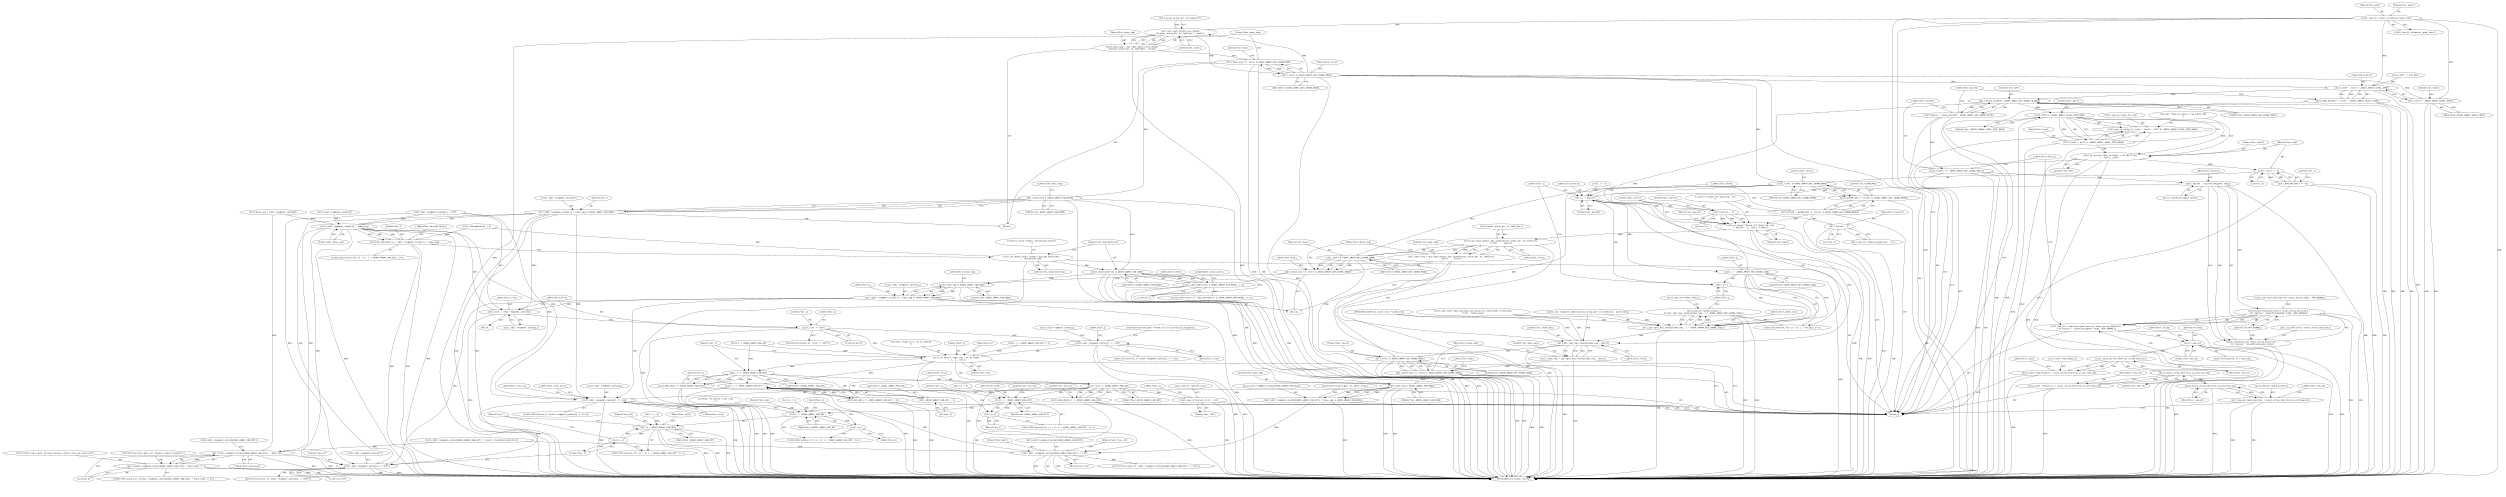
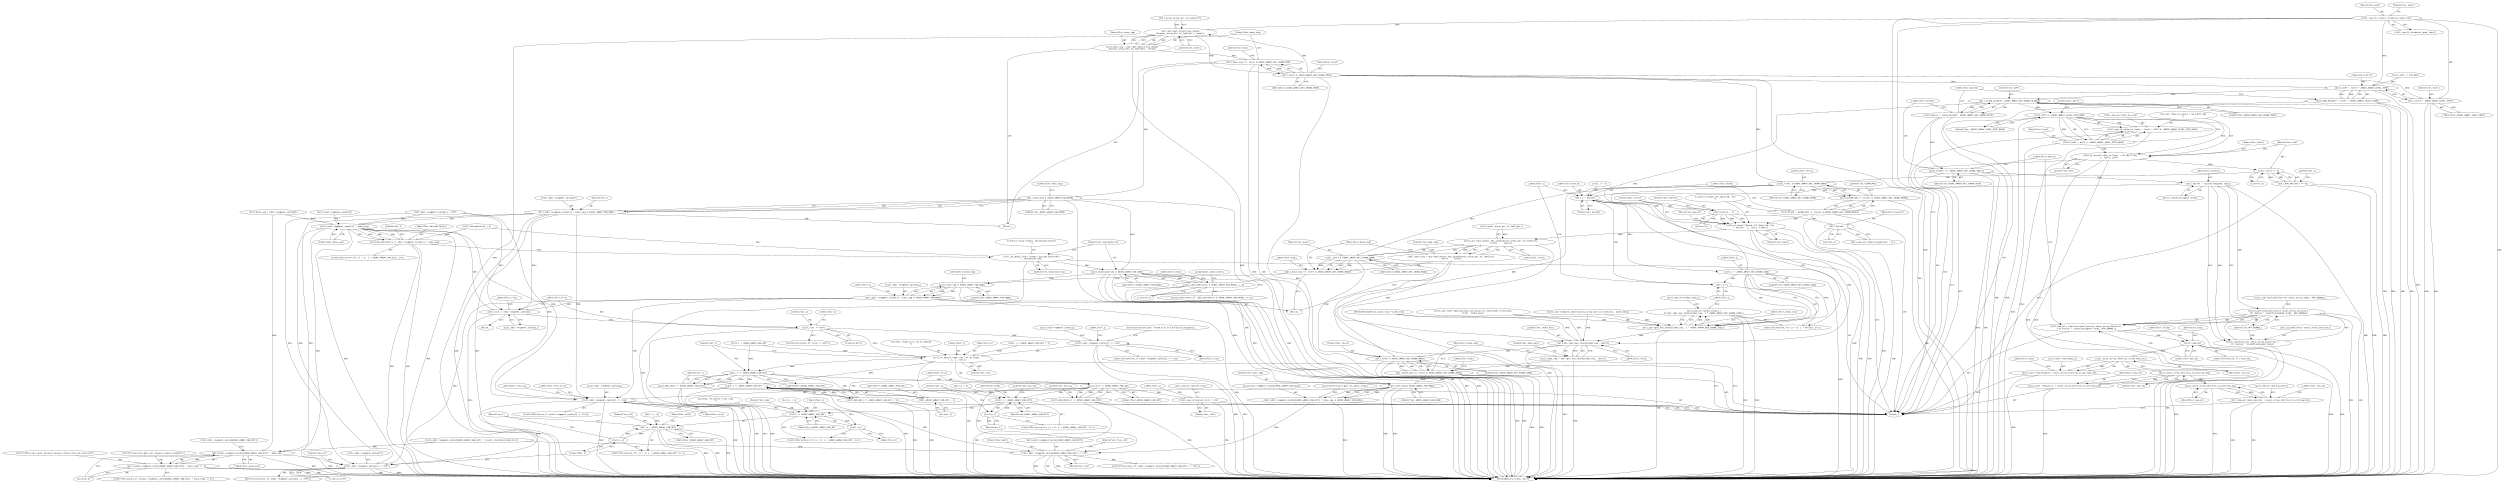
none -> (1958, 184)
none -> (364, 237)
